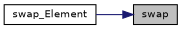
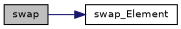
(109, 15) -> (61, 15)
